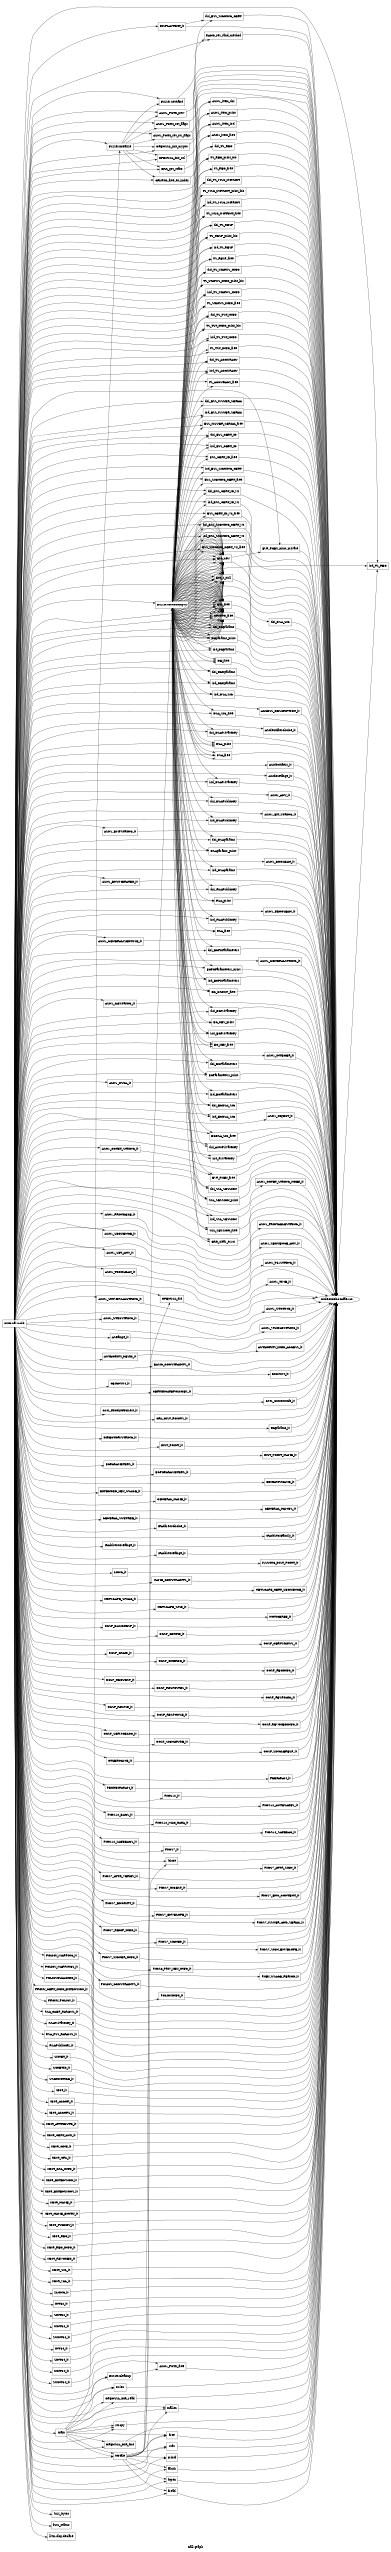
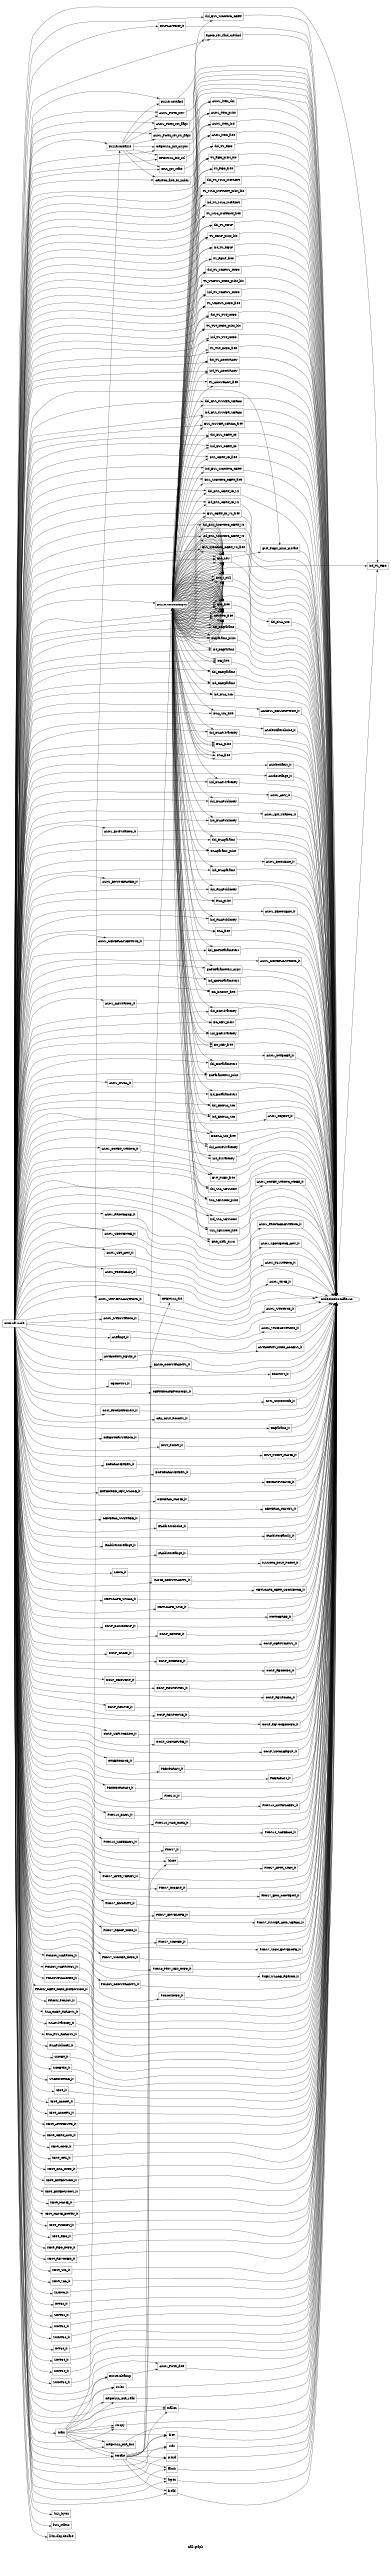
(194, 22) -> (18, 597)
none -> (172, 1769)
